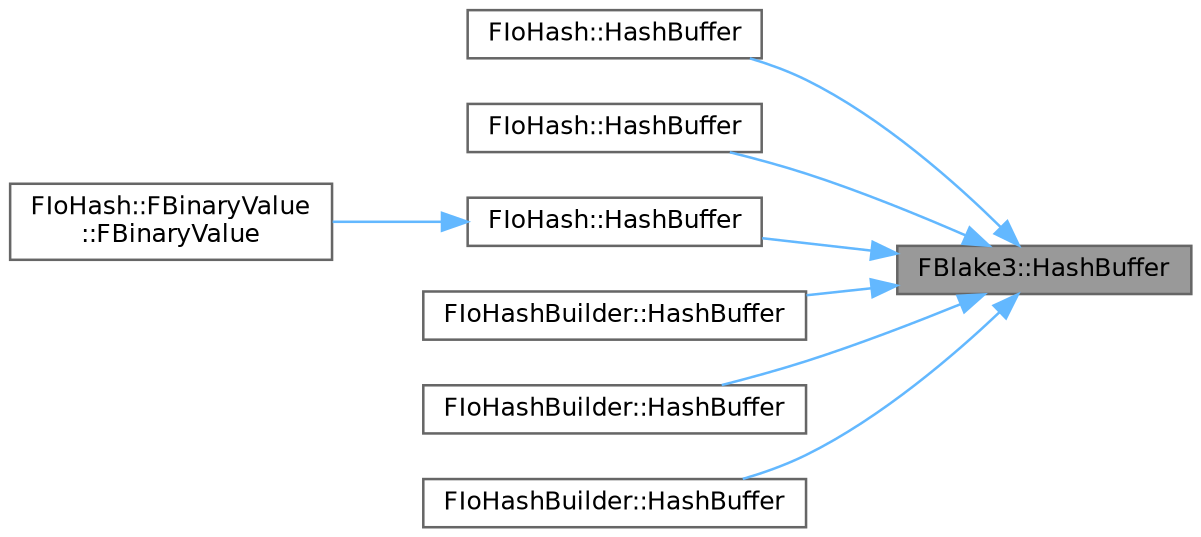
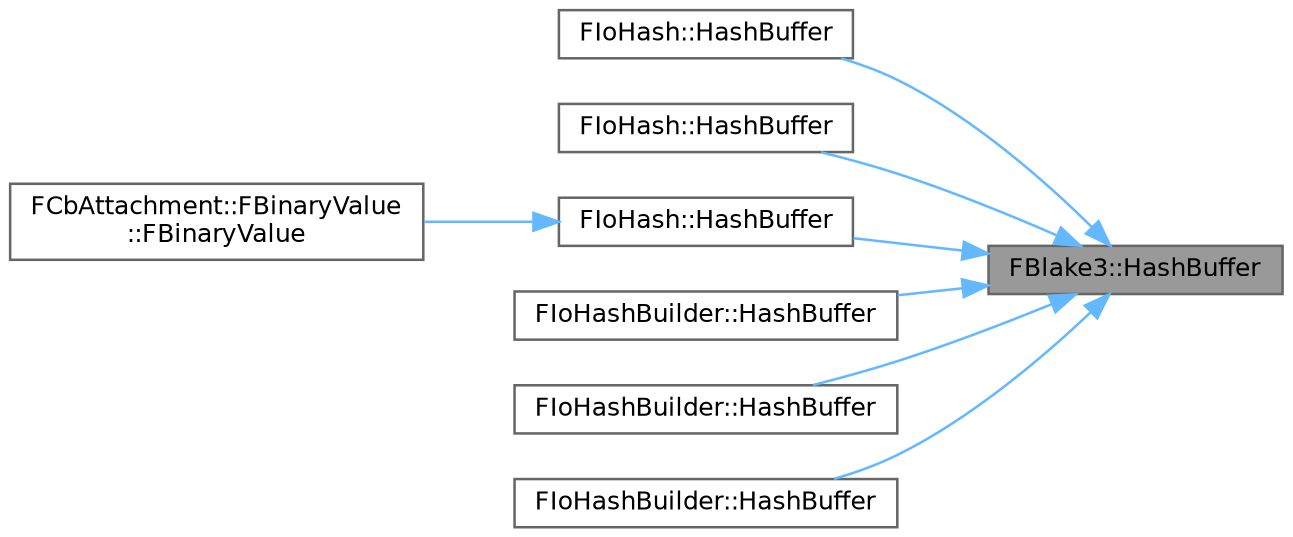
(171, 222) -> (217, 222)
